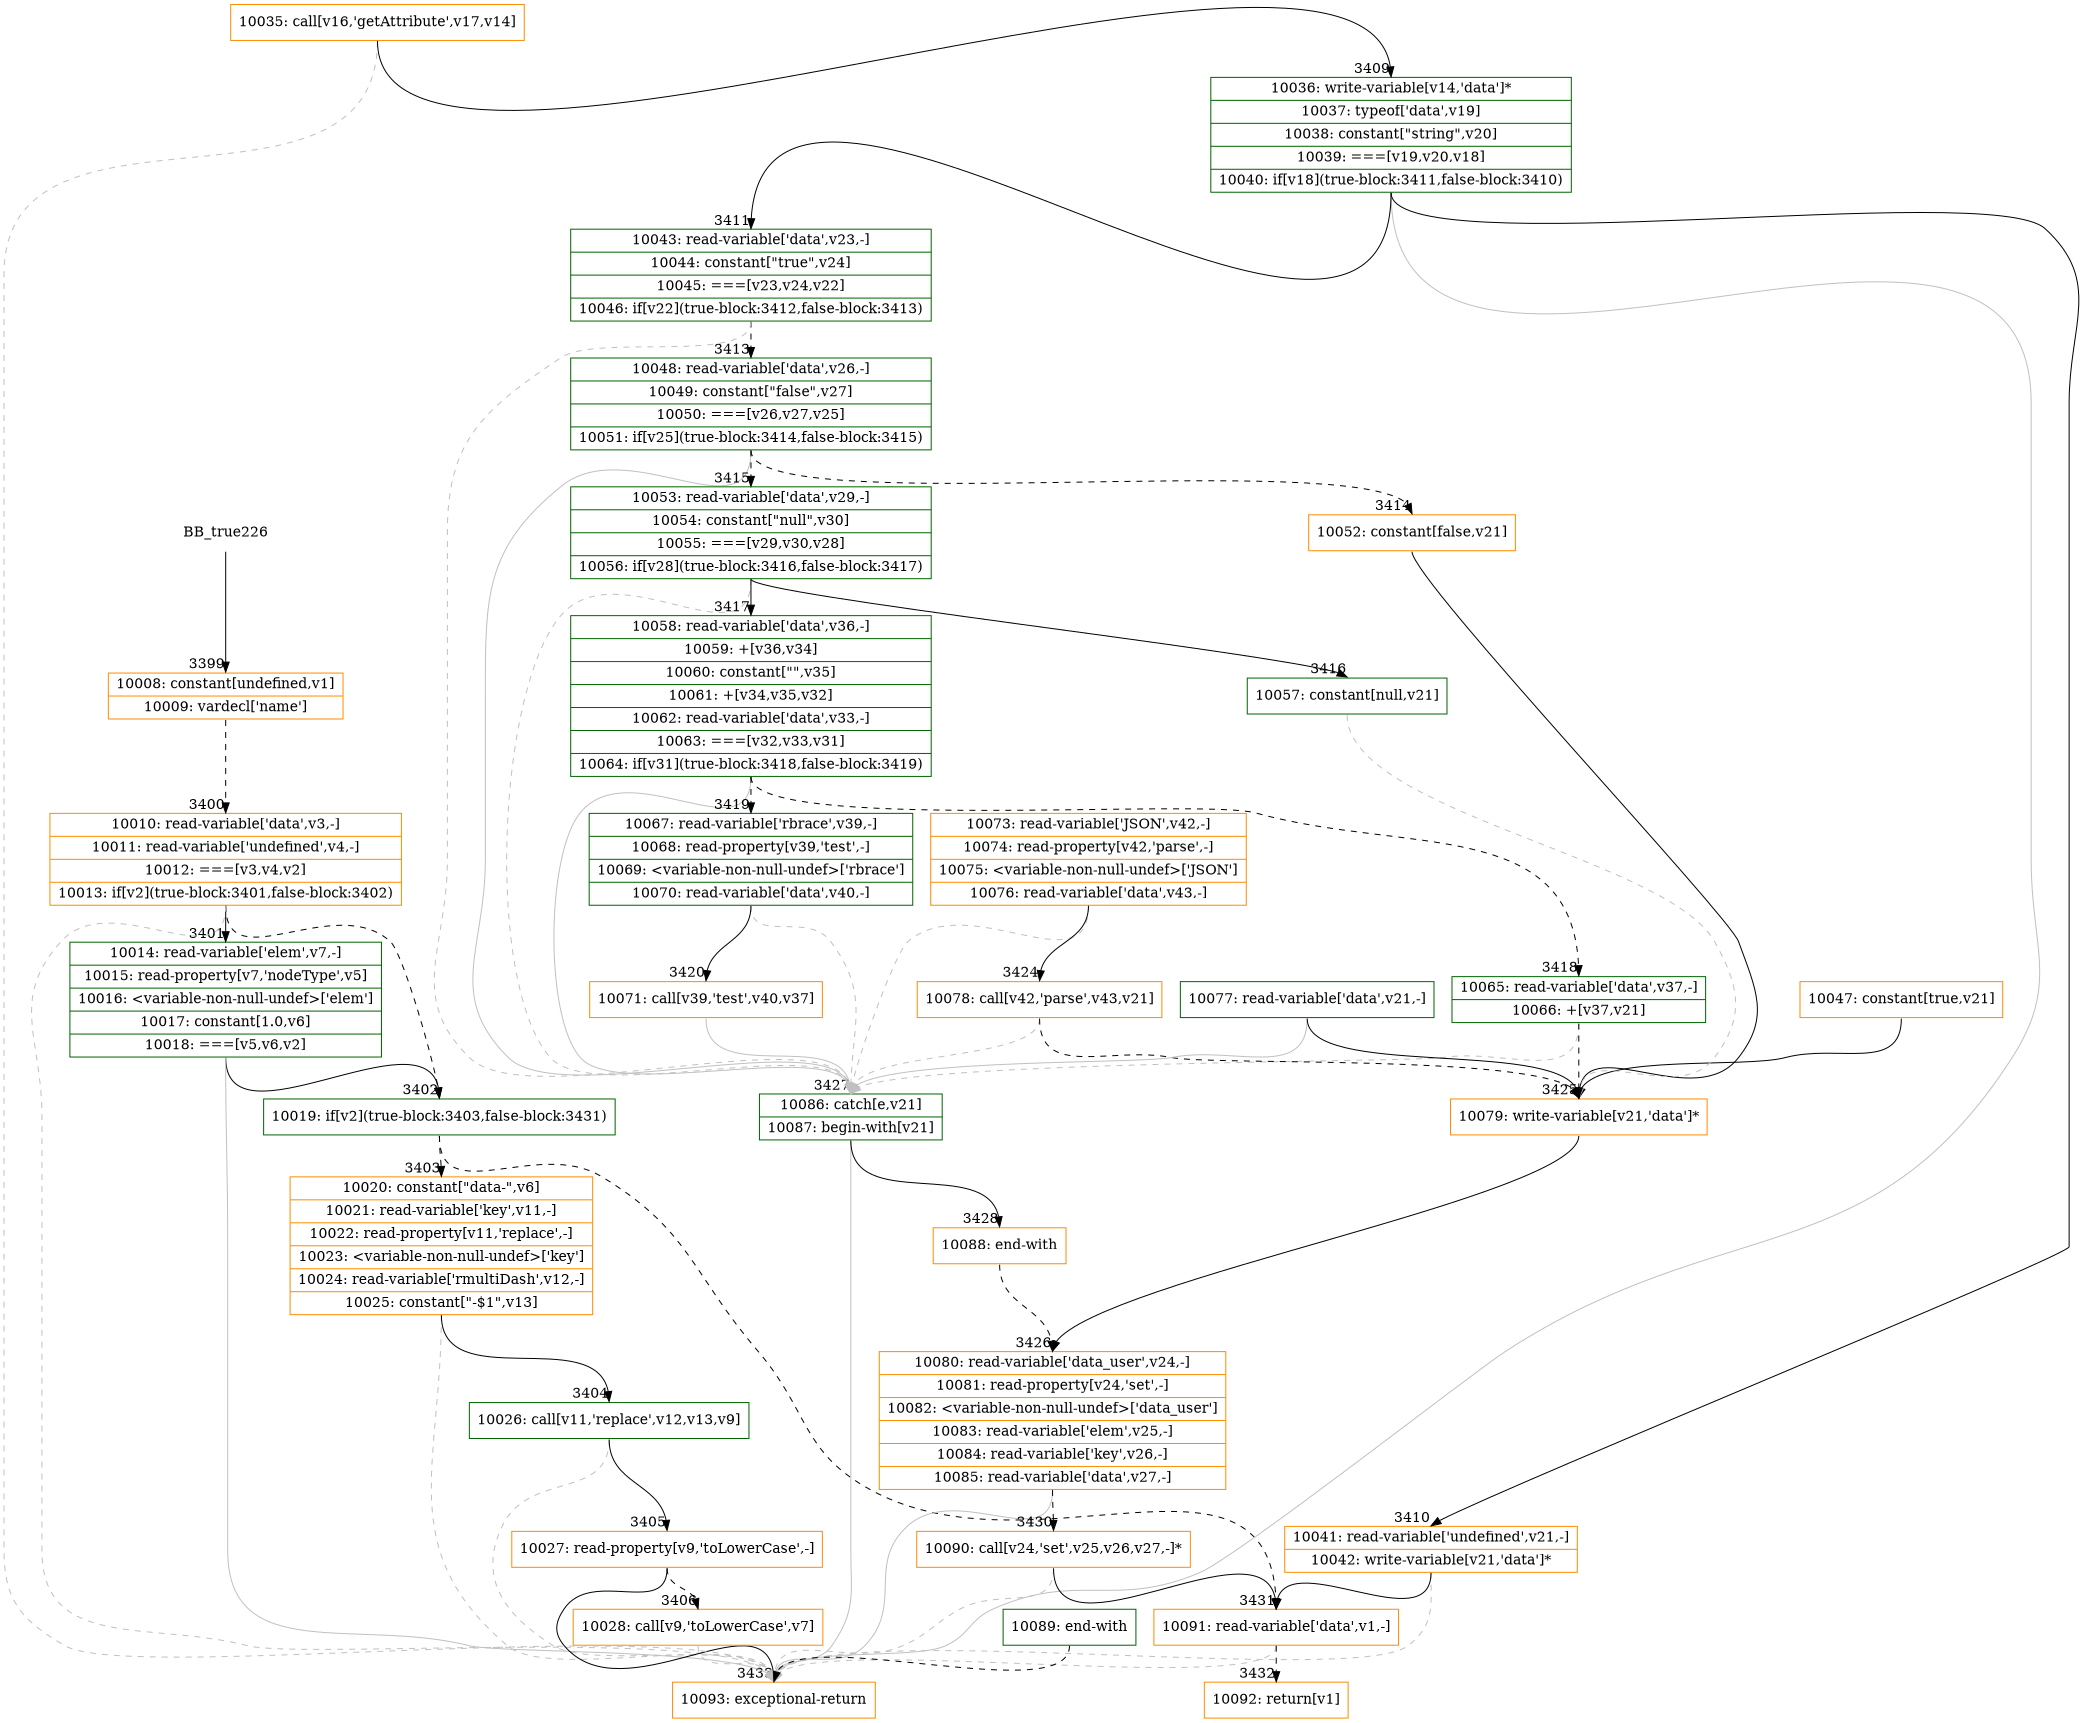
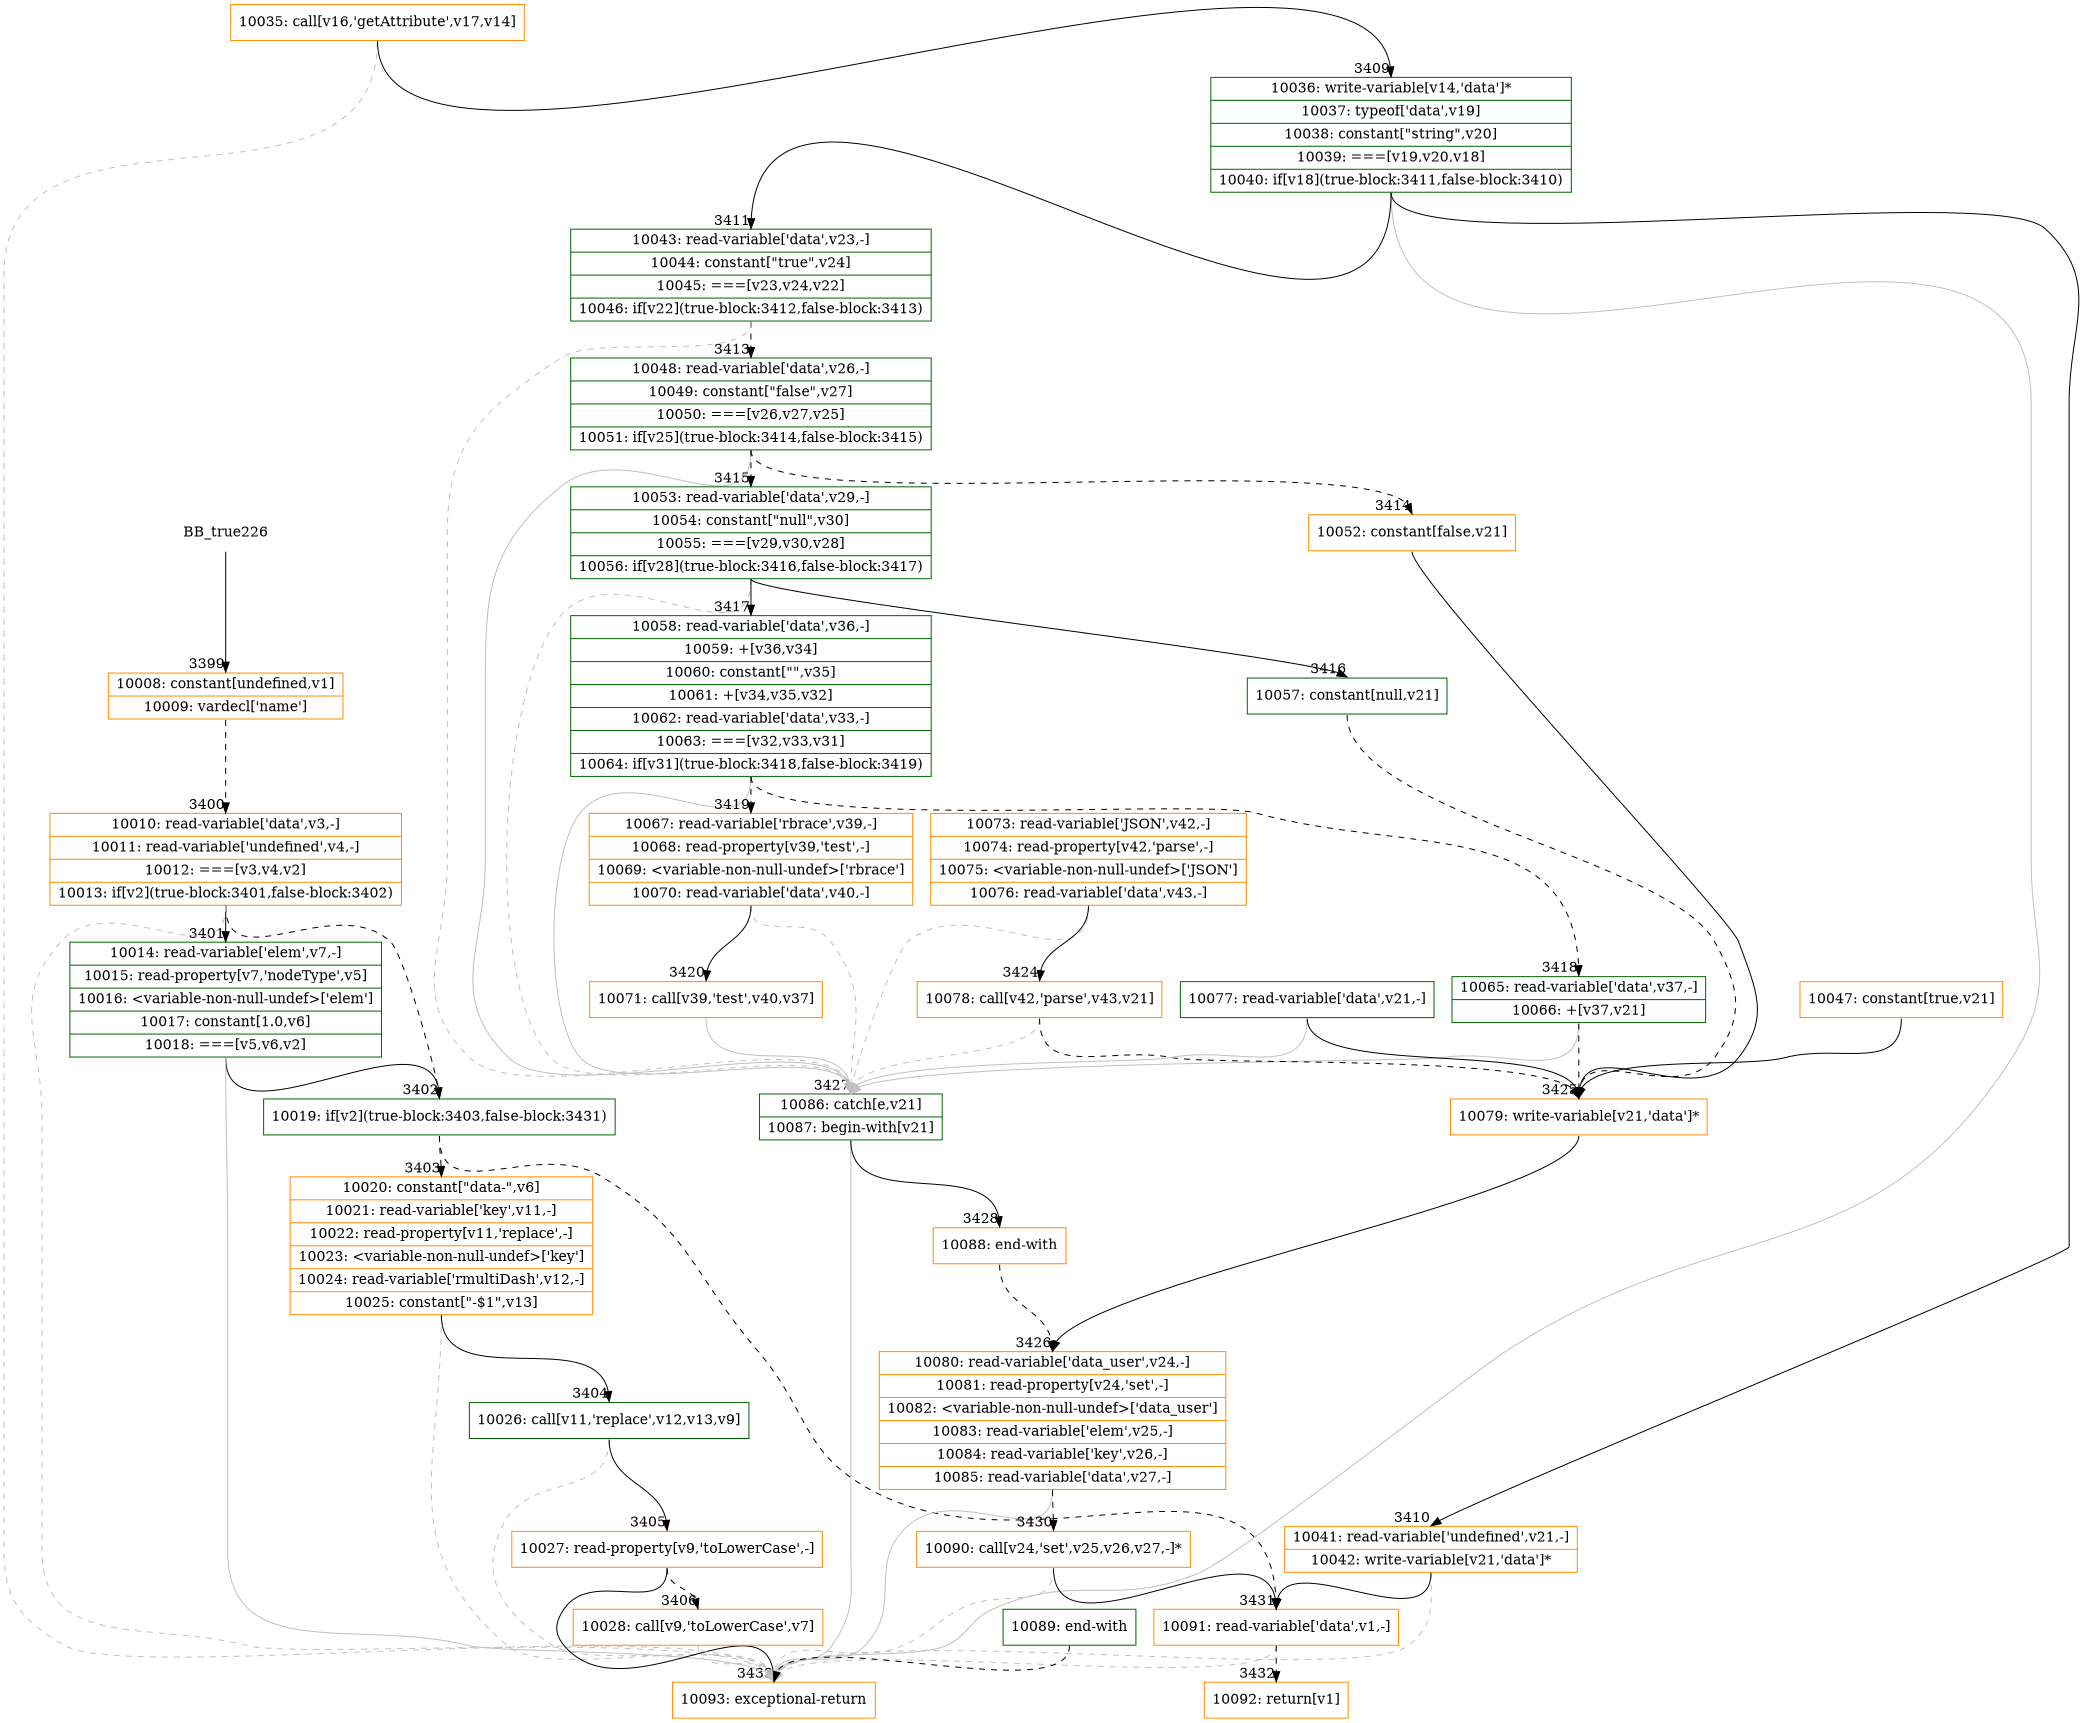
(751, 859) -> (751, 859)
(1648, 890) -> (1648, 890)
(1174, 1064) -> (1174, 1064)
